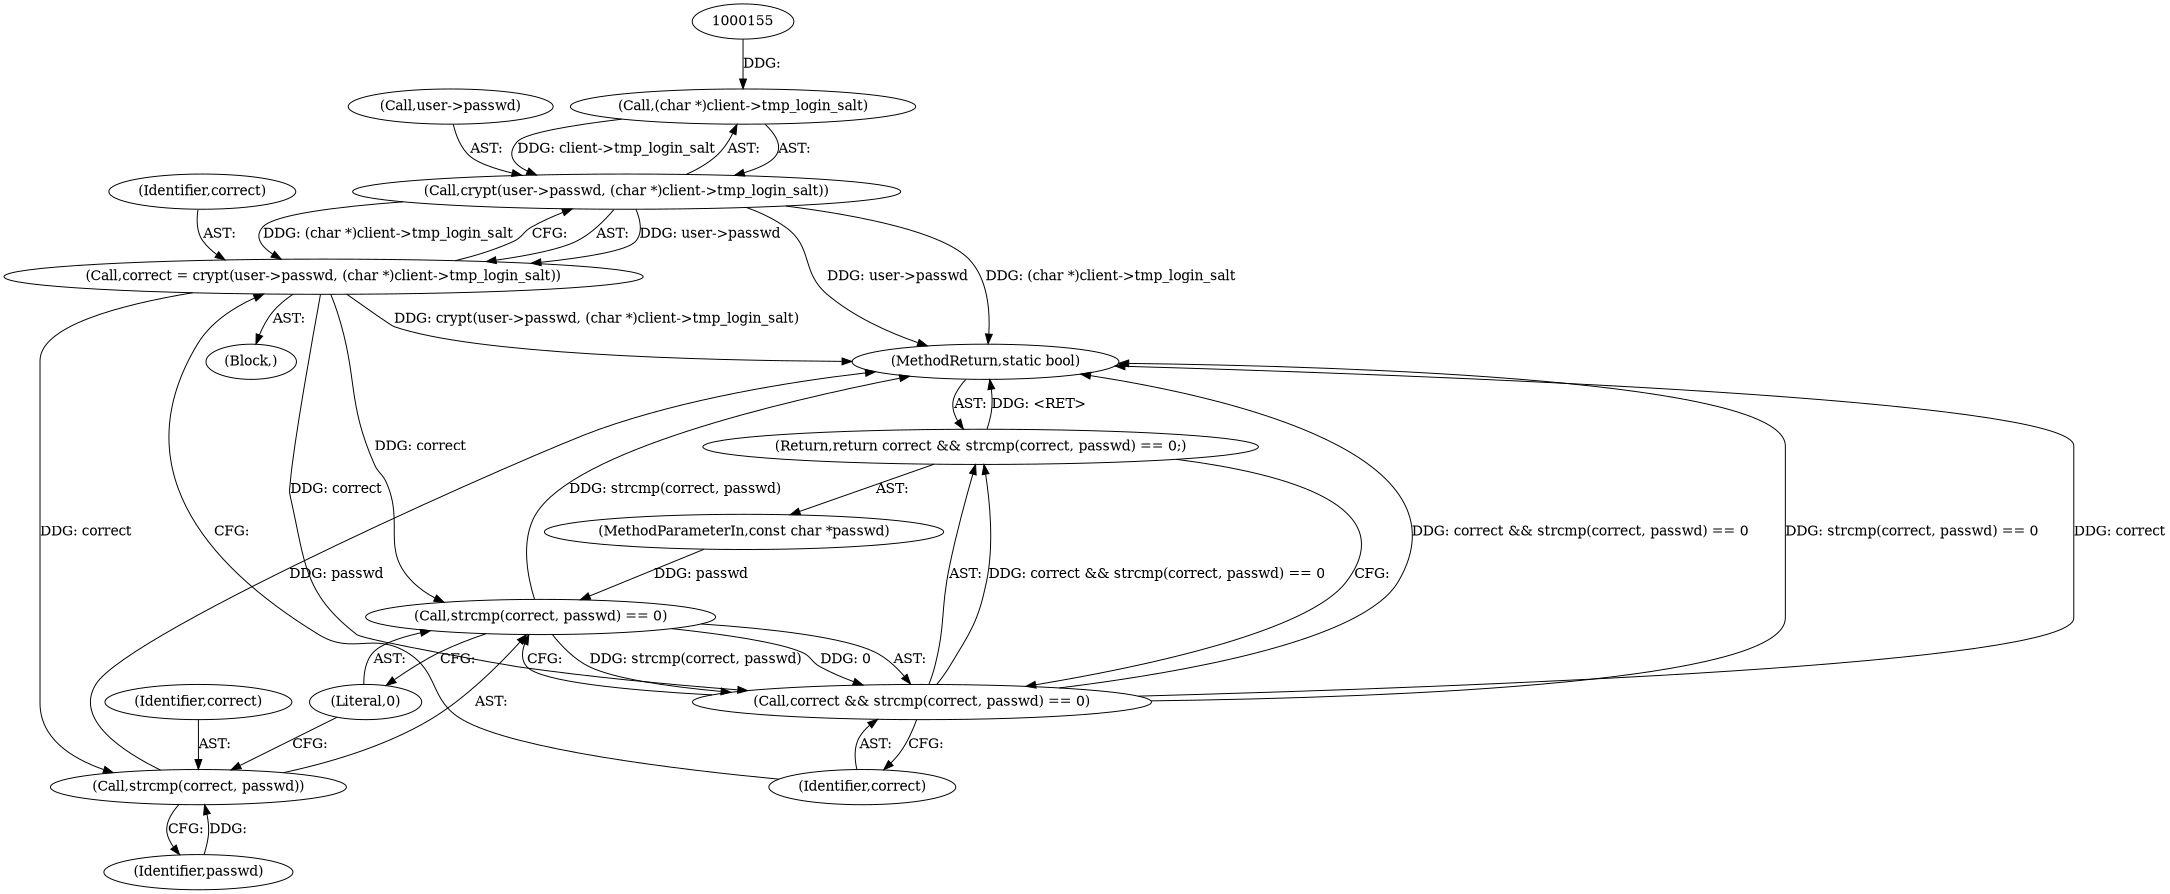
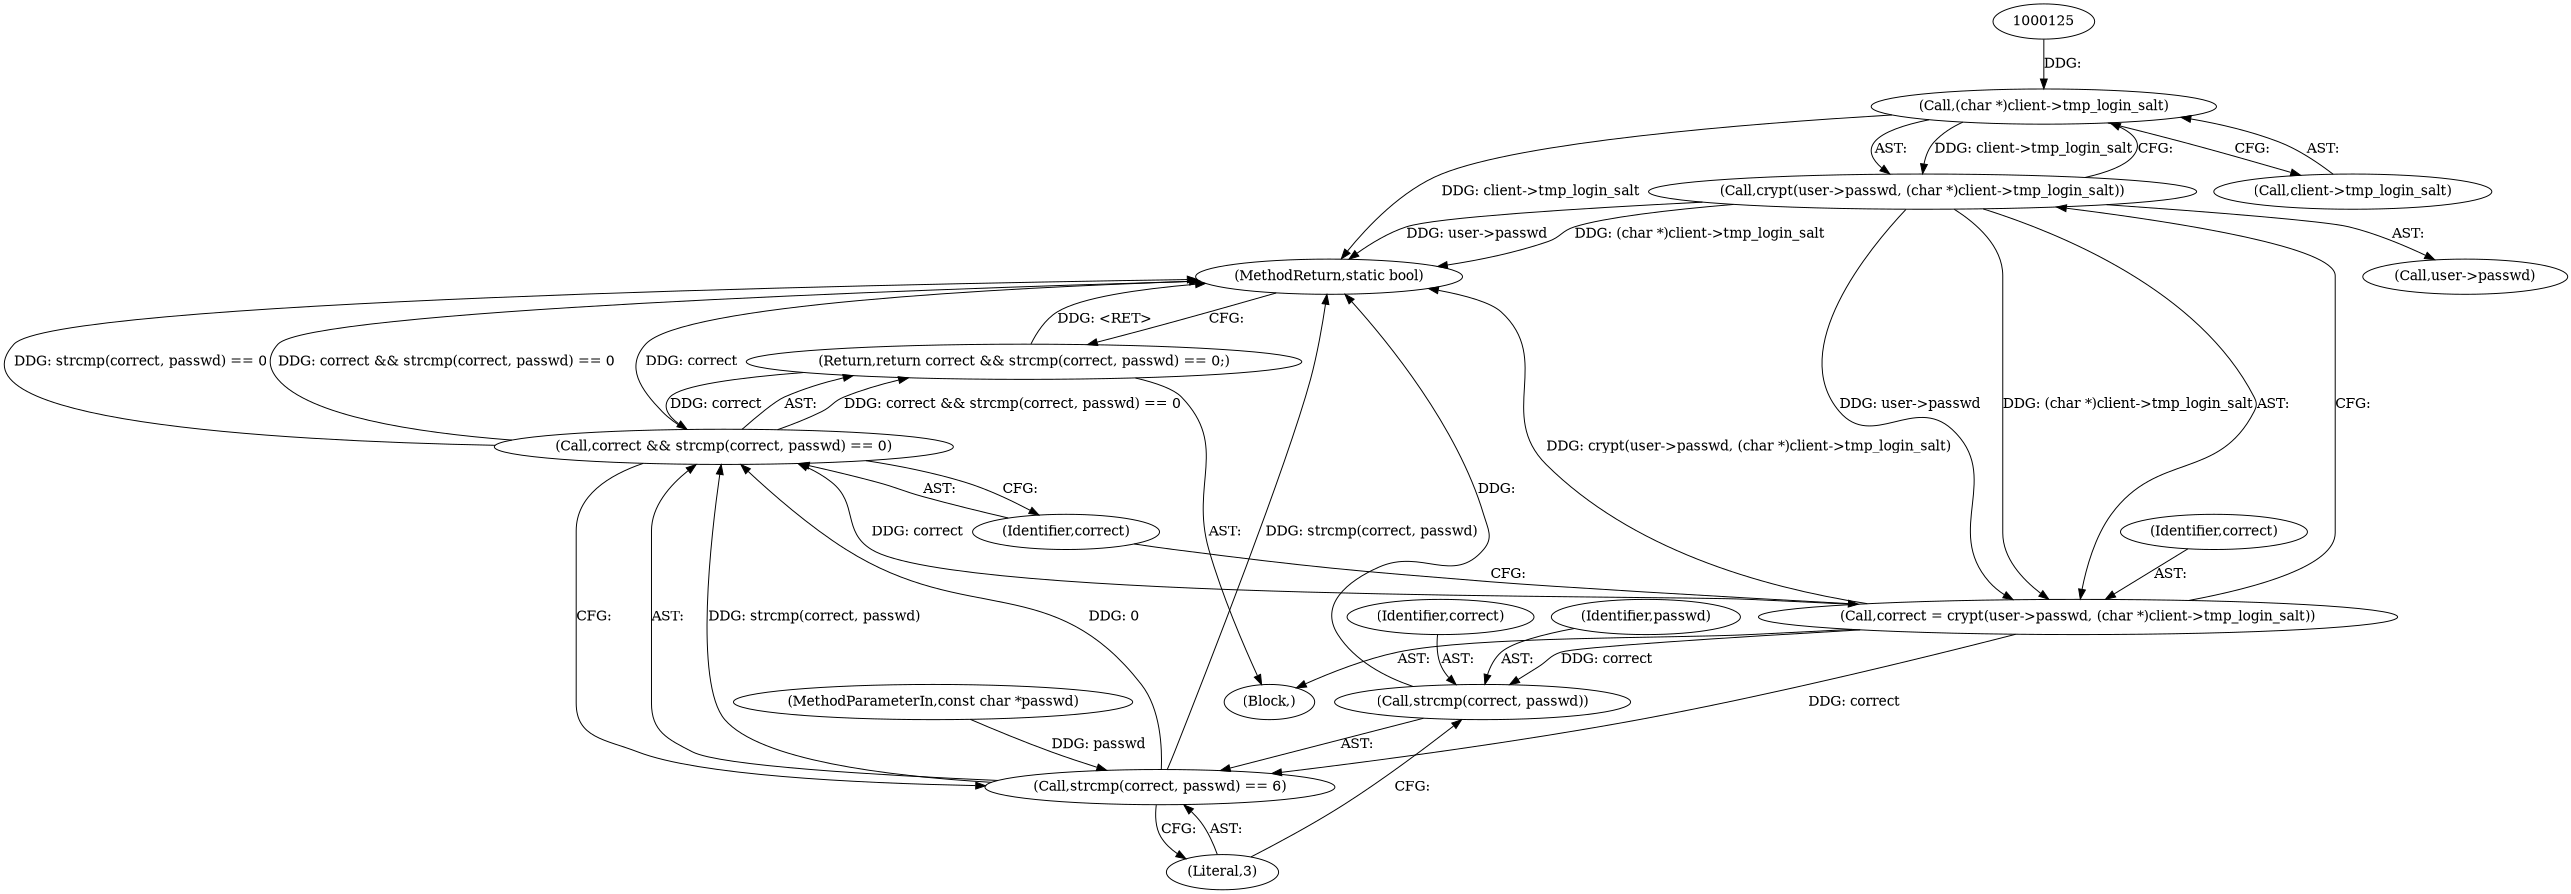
(743, 22) -> (2044, 22)
none -> (1604, 140)
(746, 149) -> (2158, 149)
(474, 159) -> (2269, 217)
none -> (2353, 192)
(973, 404) -> (1229, 319)
(867, 488) -> (1204, 512)
(337, 574) -> (1499, 489)
(1374, 574) -> (716, 404)
(541, 617) -> (1160, 787)
(366, 702) -> (1223, 872)
(167, 825) -> none
(230, 830) -> (1520, 660)
